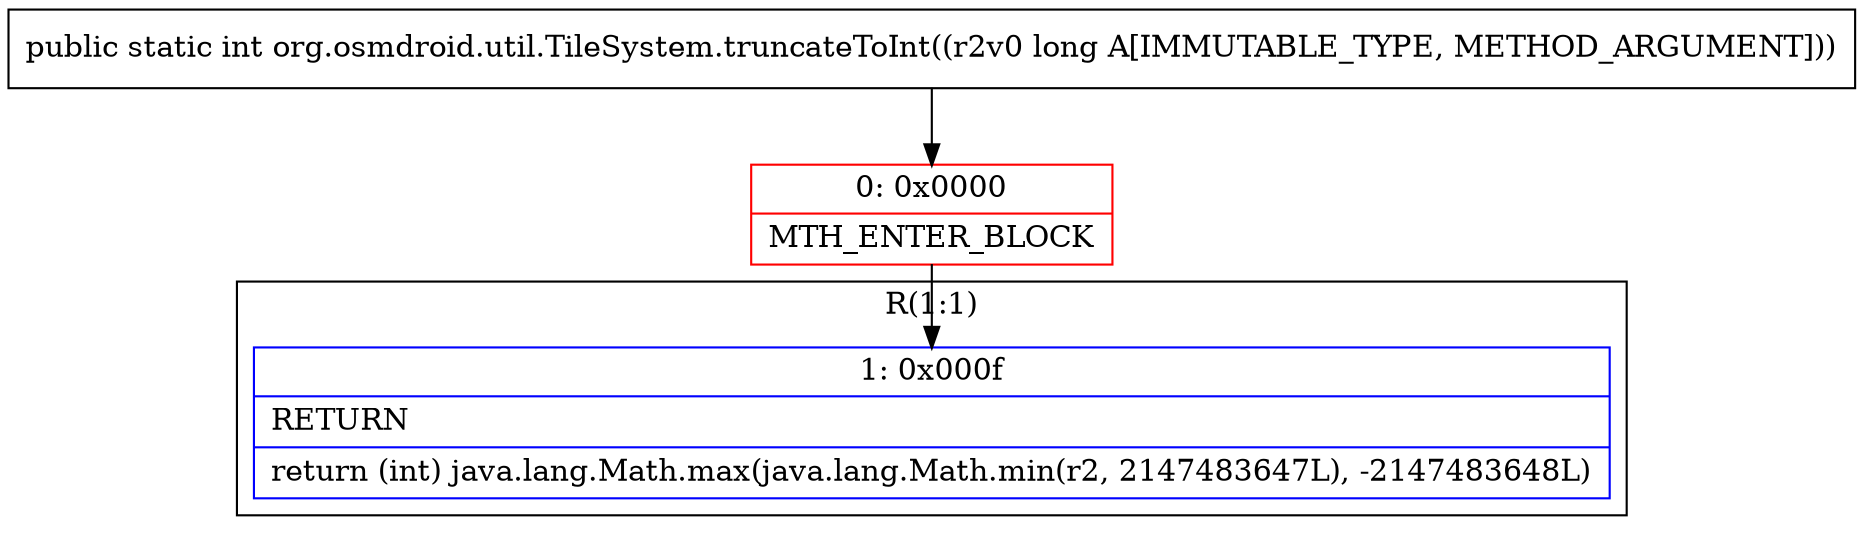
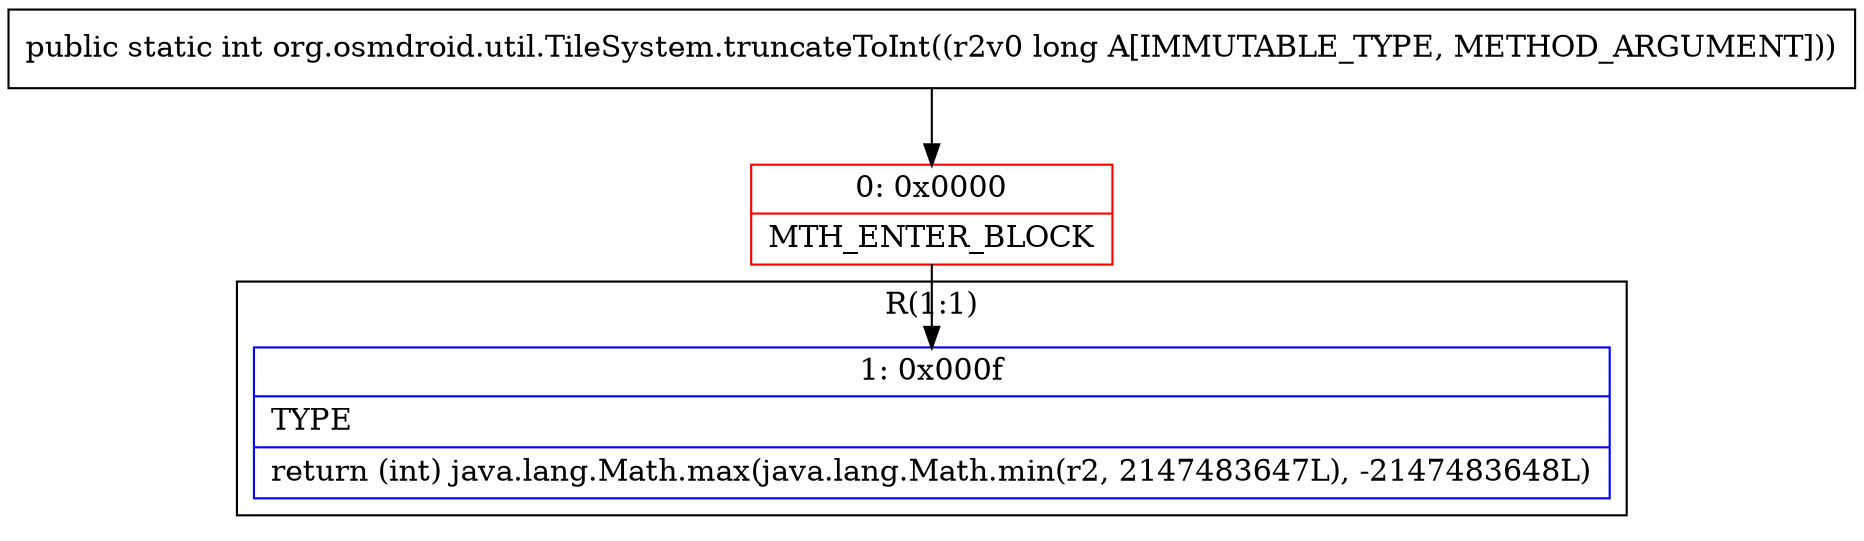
(340, 421) -> (312, 421)
